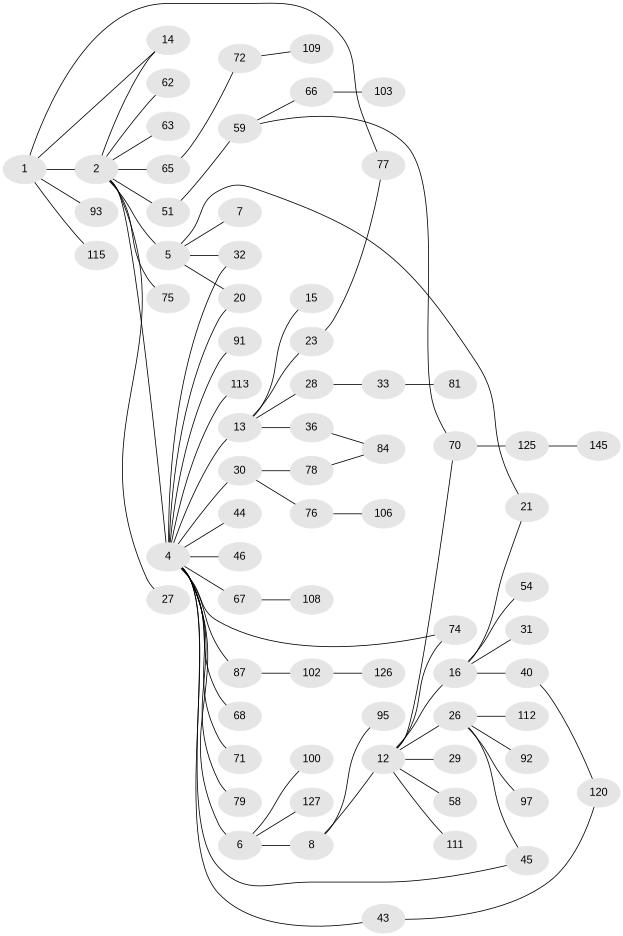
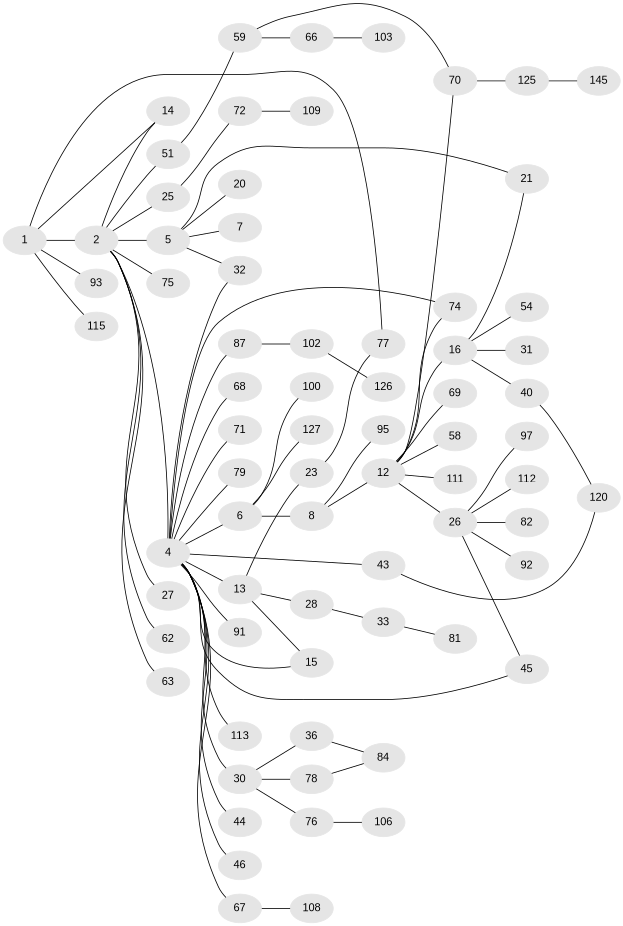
(168, 169) -> (168, 197)
(184, 422) -> (216, 651)
(276, 428) -> (276, 758)
none -> (527, 523)
(455, 759) -> (455, 393)
